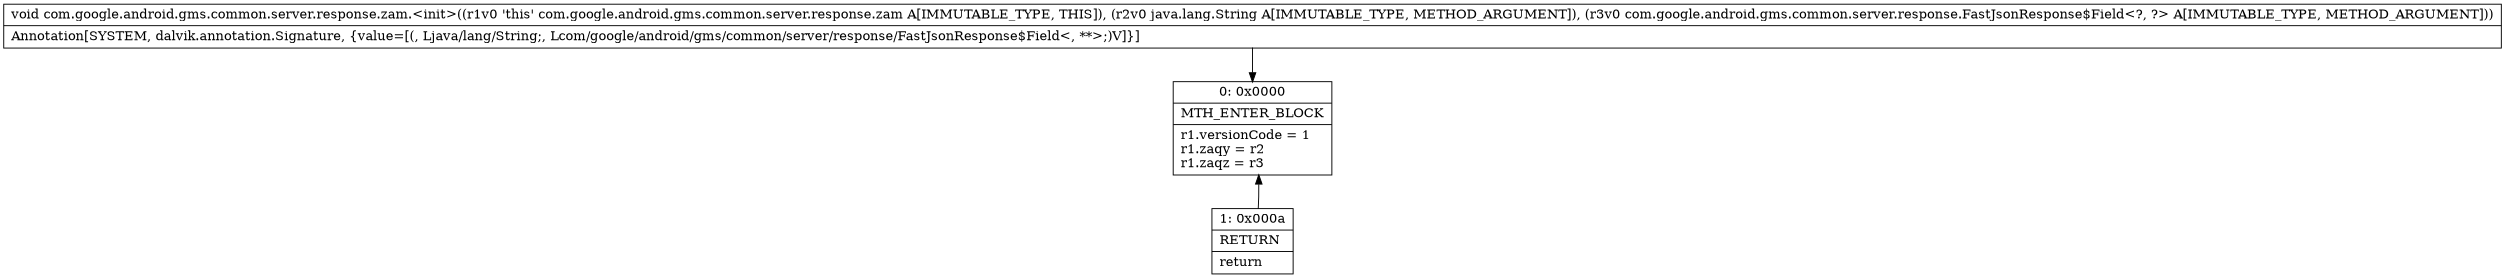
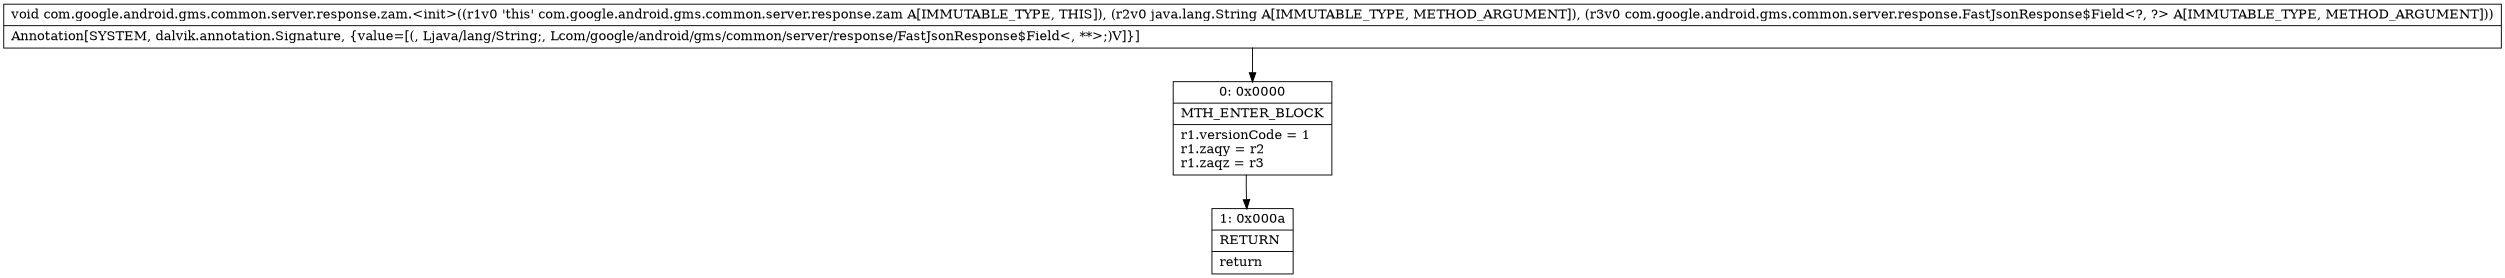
(1259, 197) -> (1246, 187)
